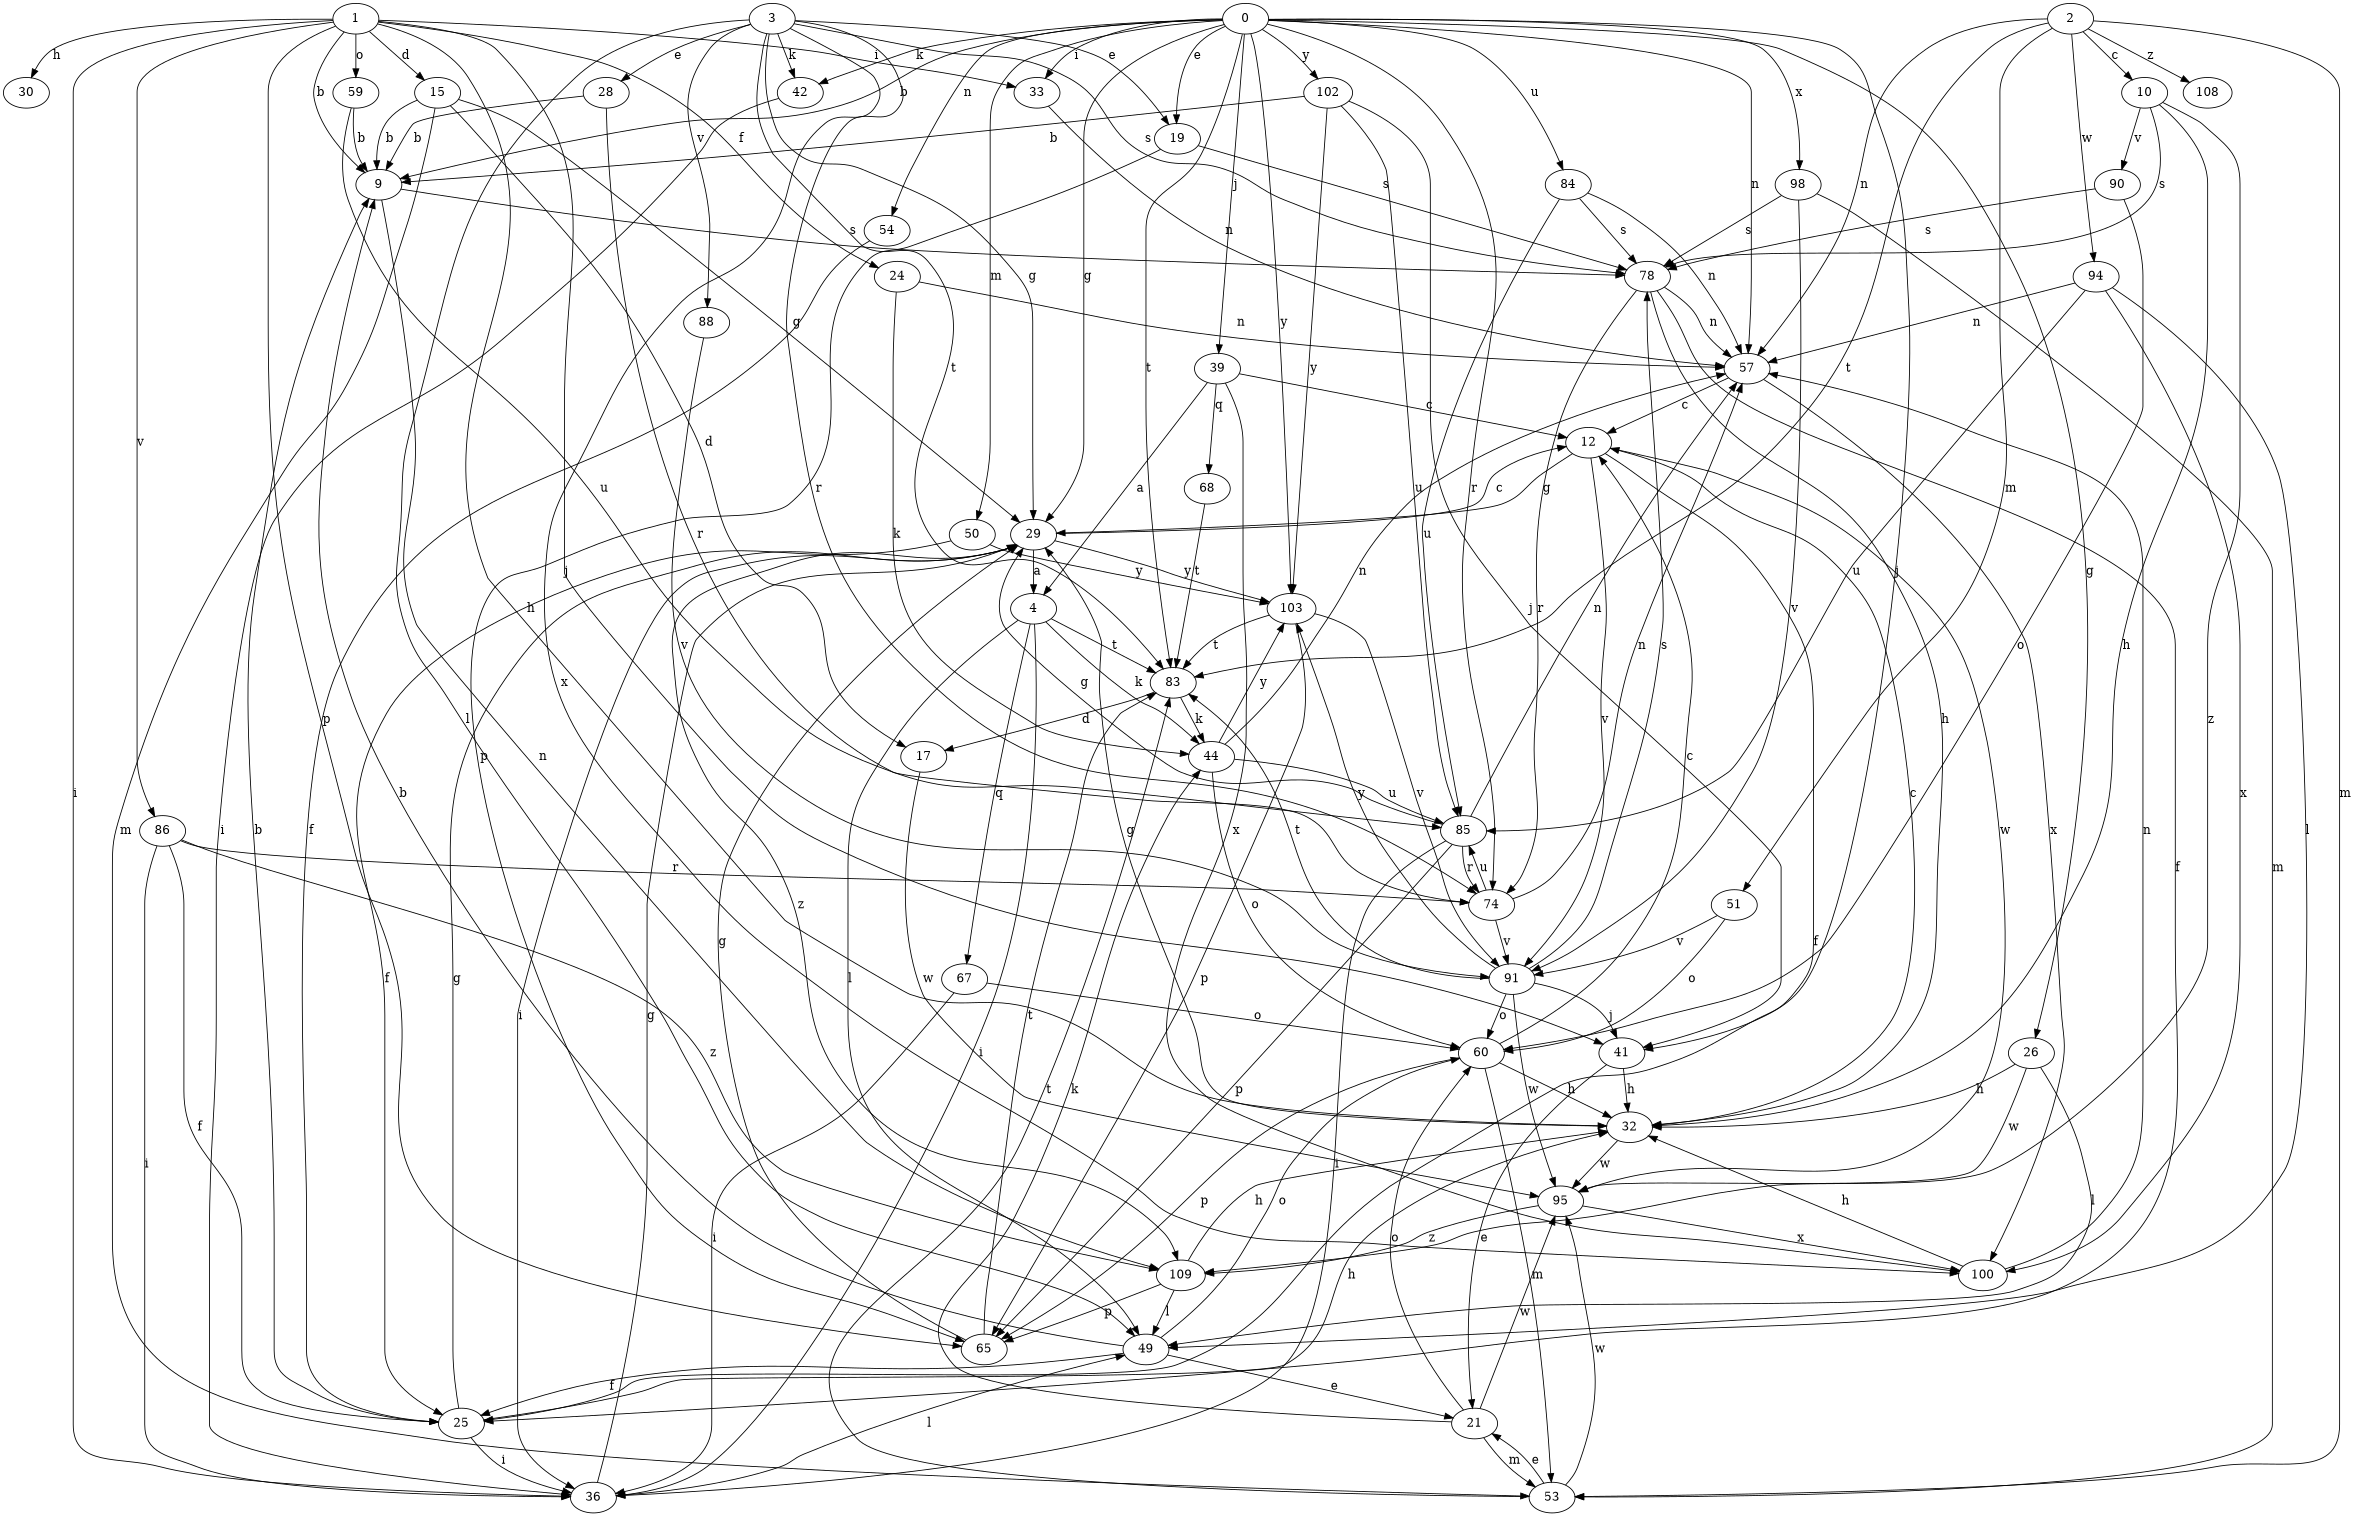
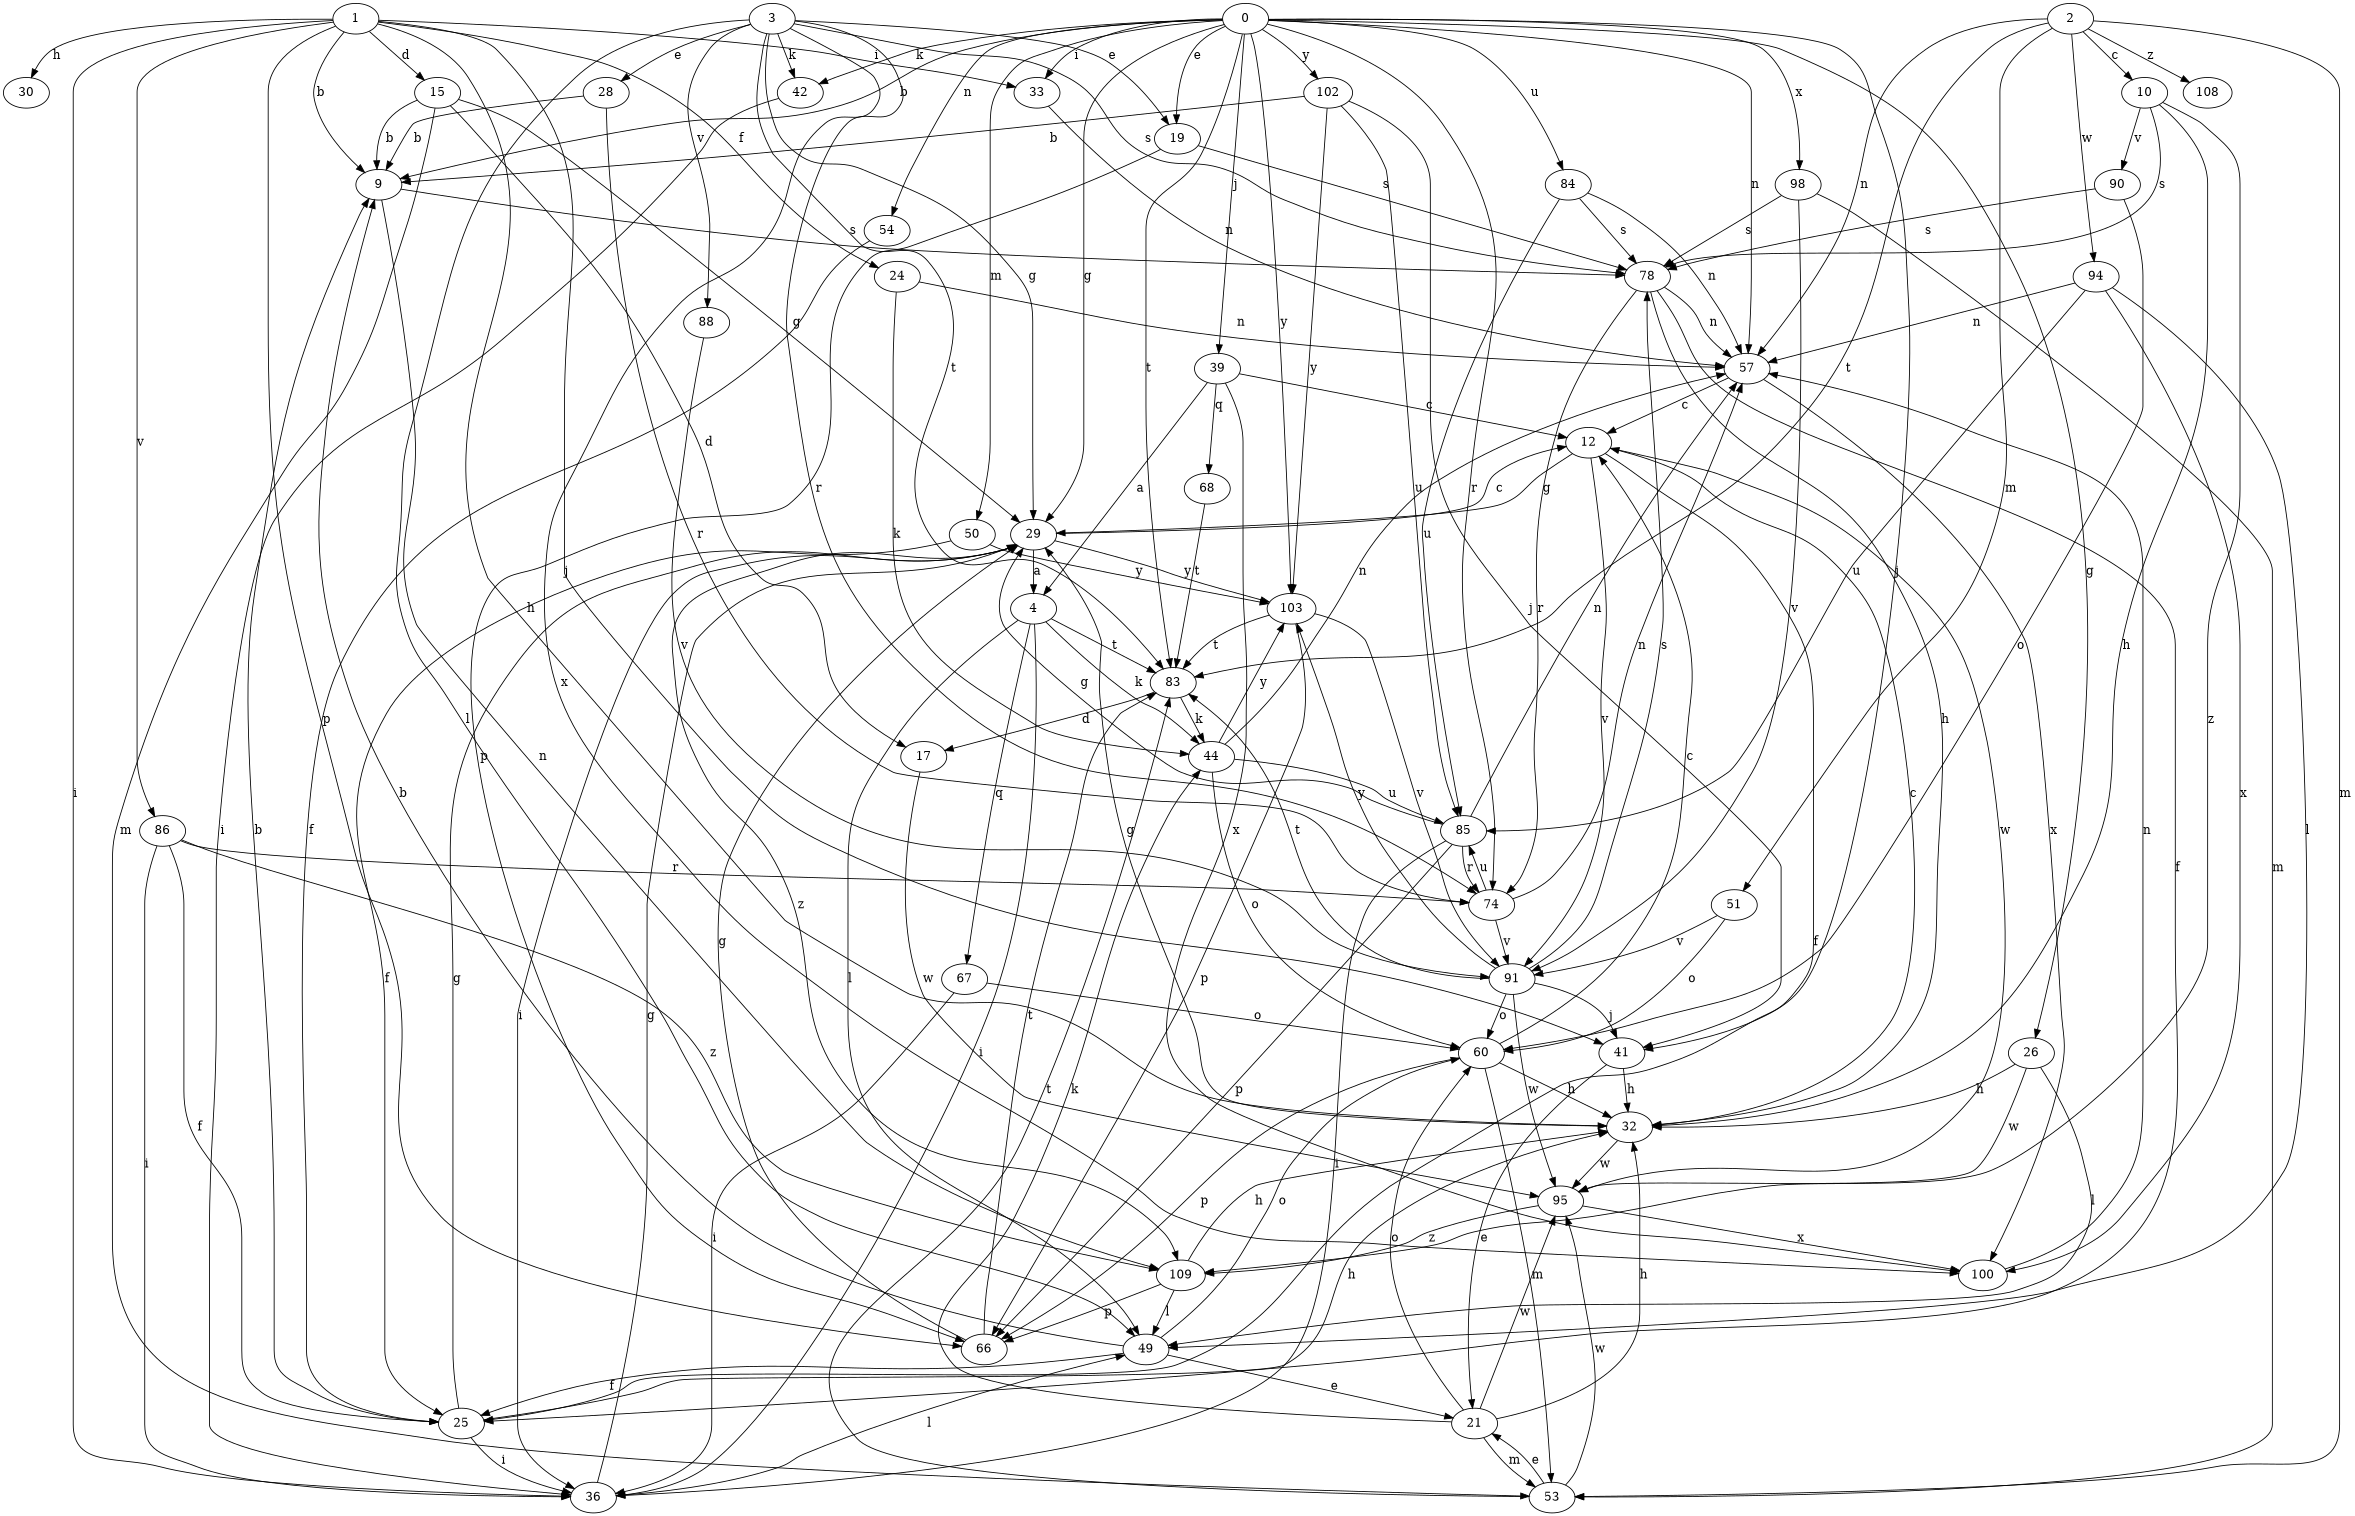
(356, 93) -> none
(1810, 1203) -> (1636, 1336)
(984, 1349) -> (984, 1349)
